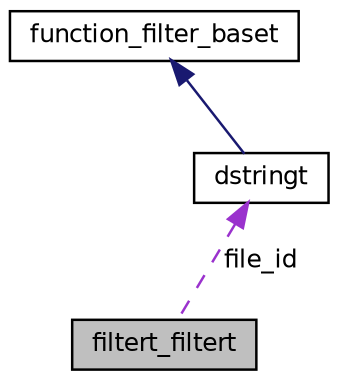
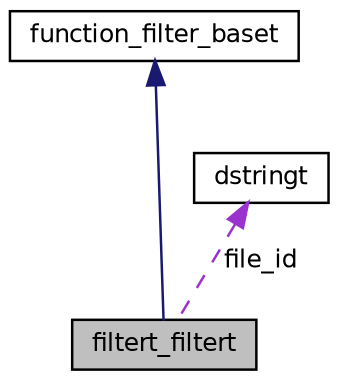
(216, 117) -> (160, 203)
